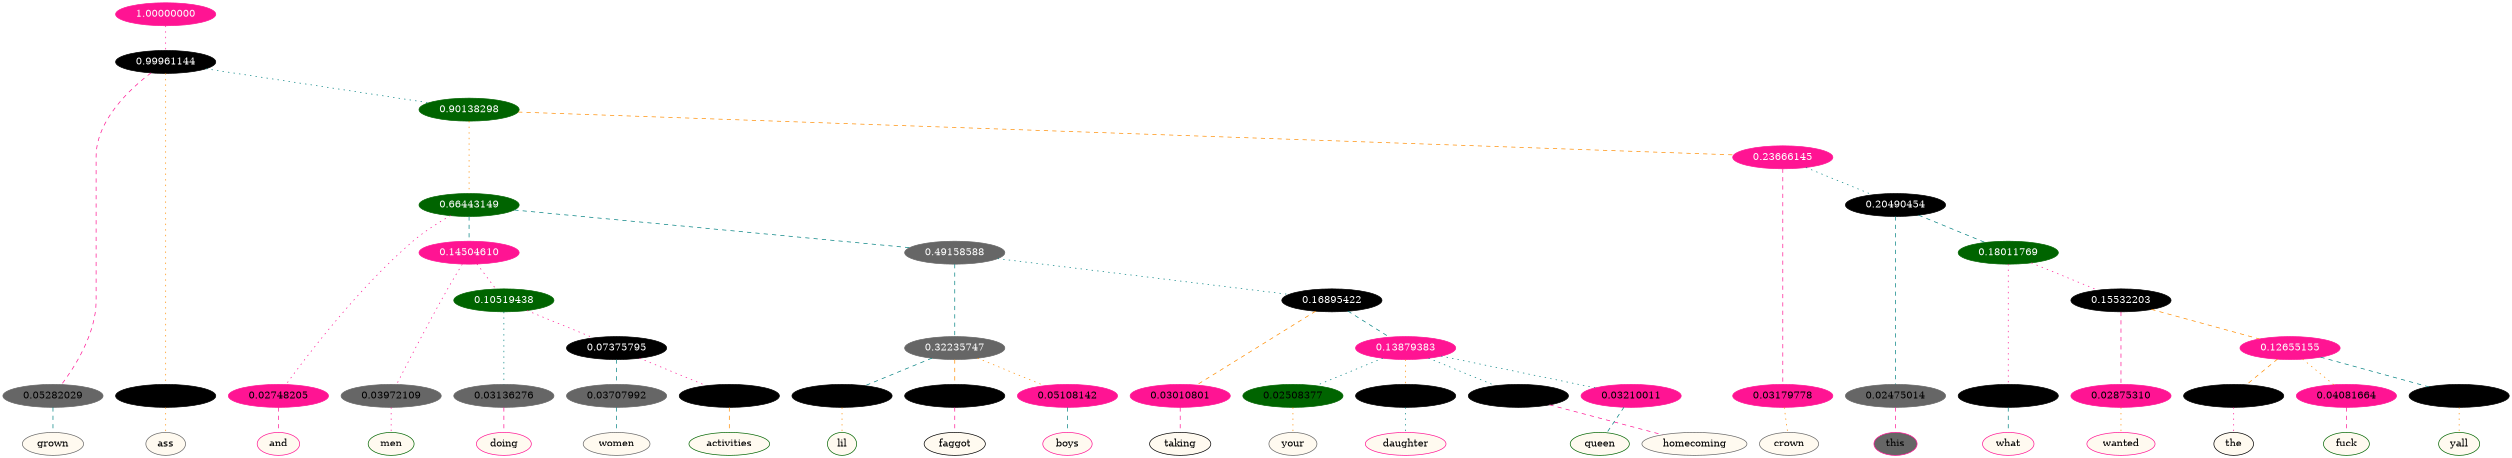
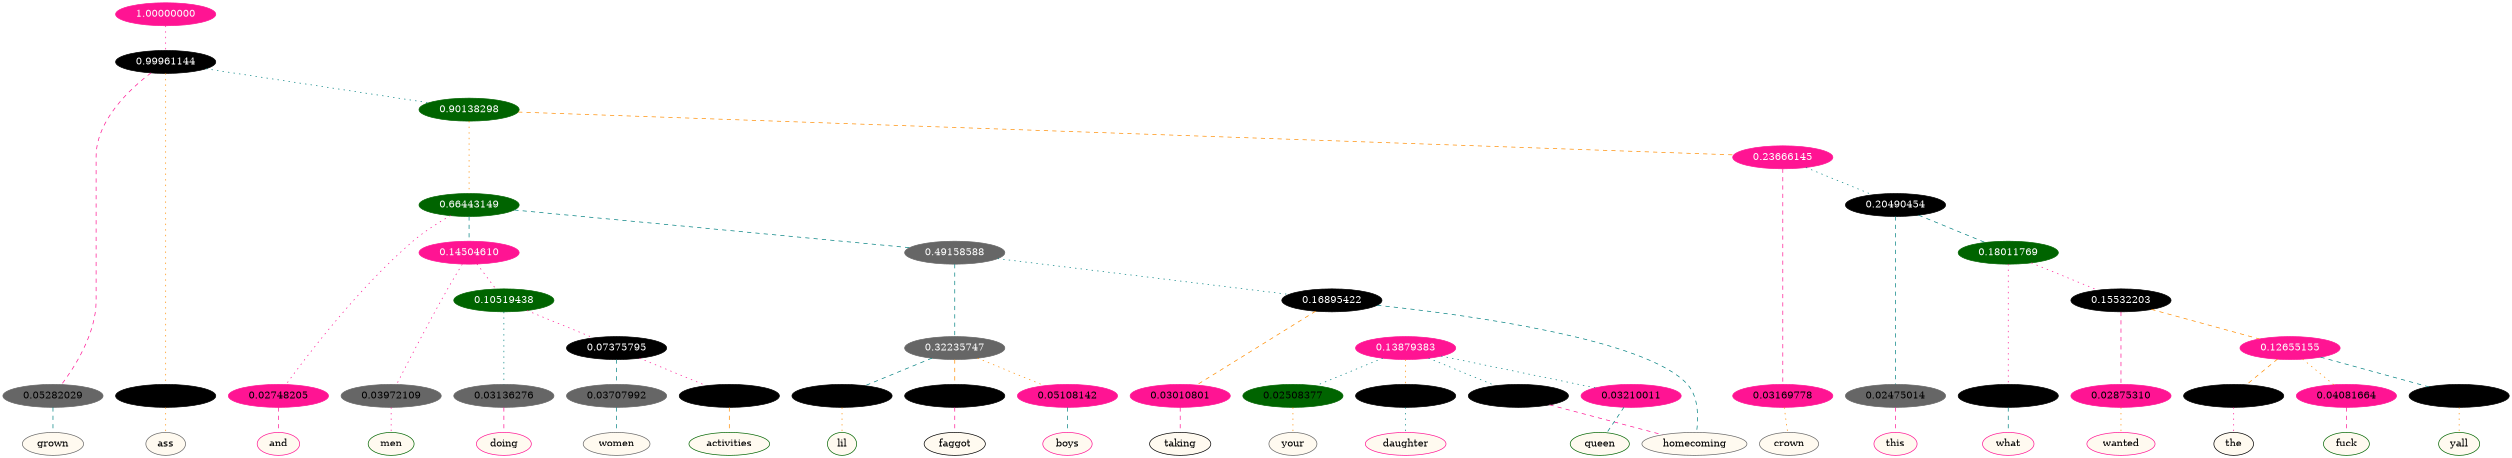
(1369, 324) -> (1562, 334)
(1783, 396) -> (1783, 396)
(1896, 444) -> (1896, 444)
